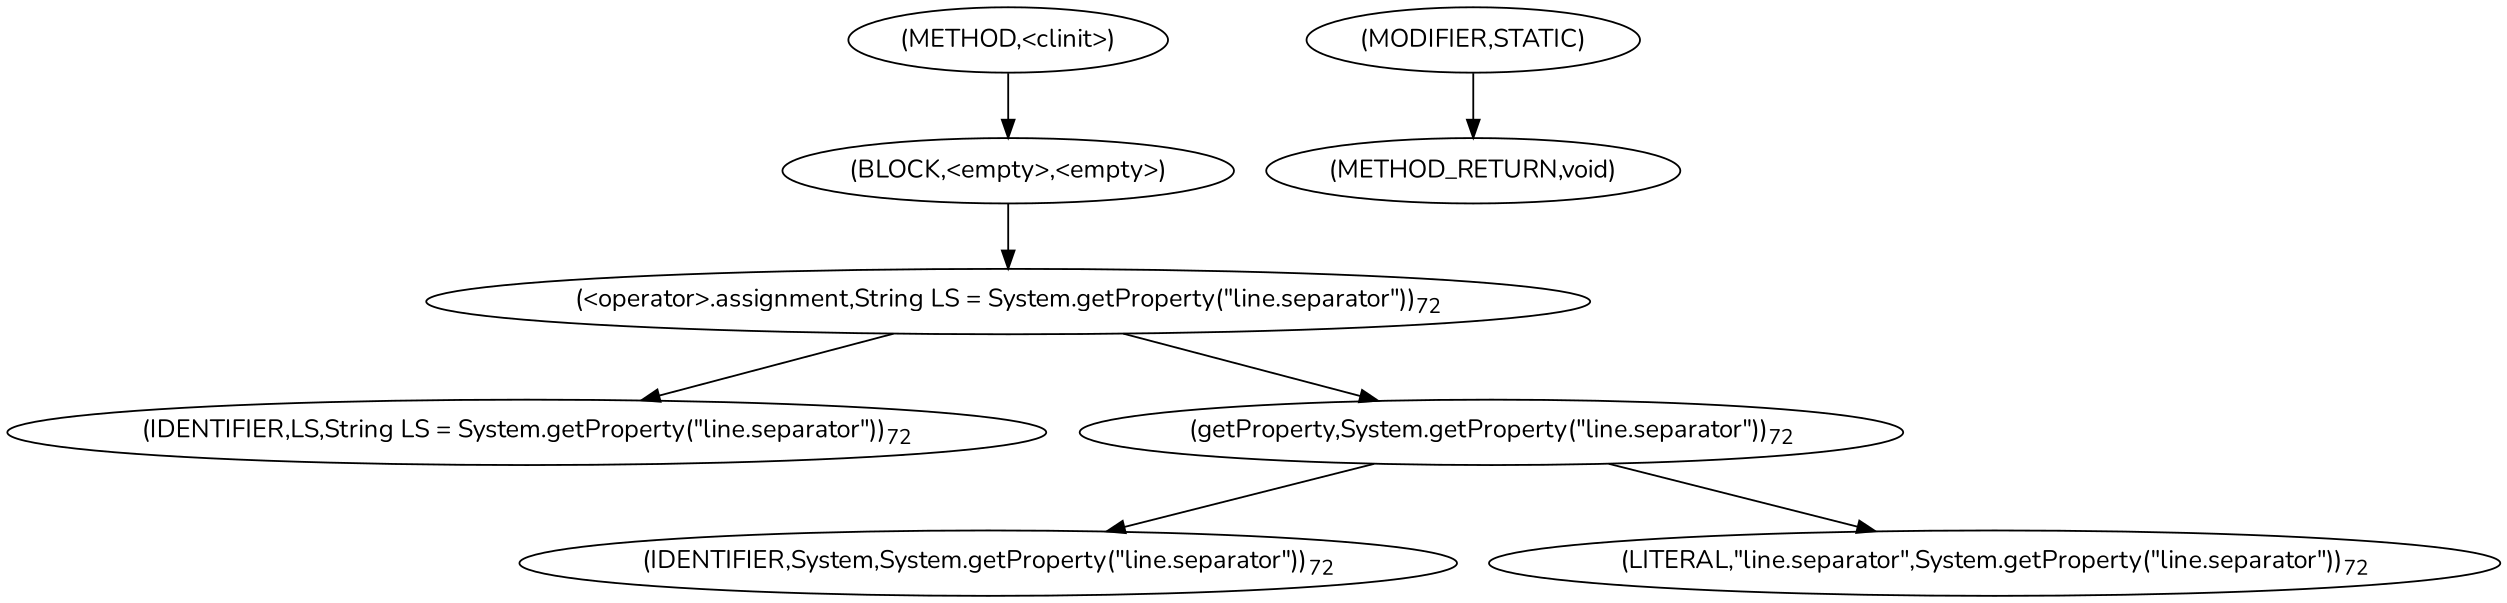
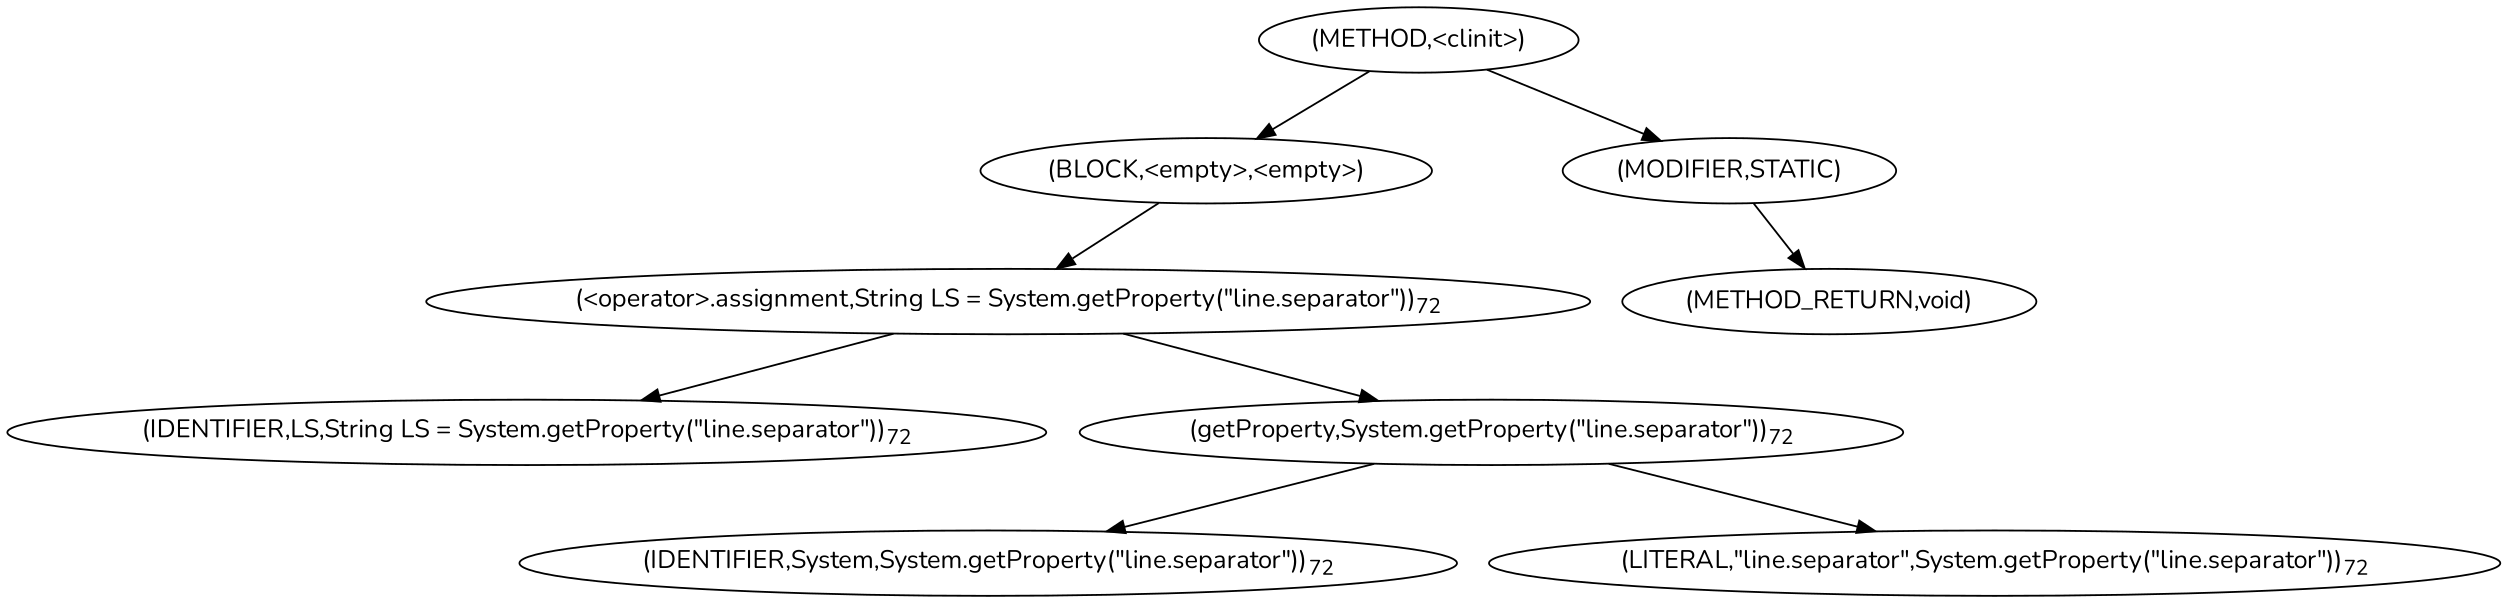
none -> (1565, 102)
